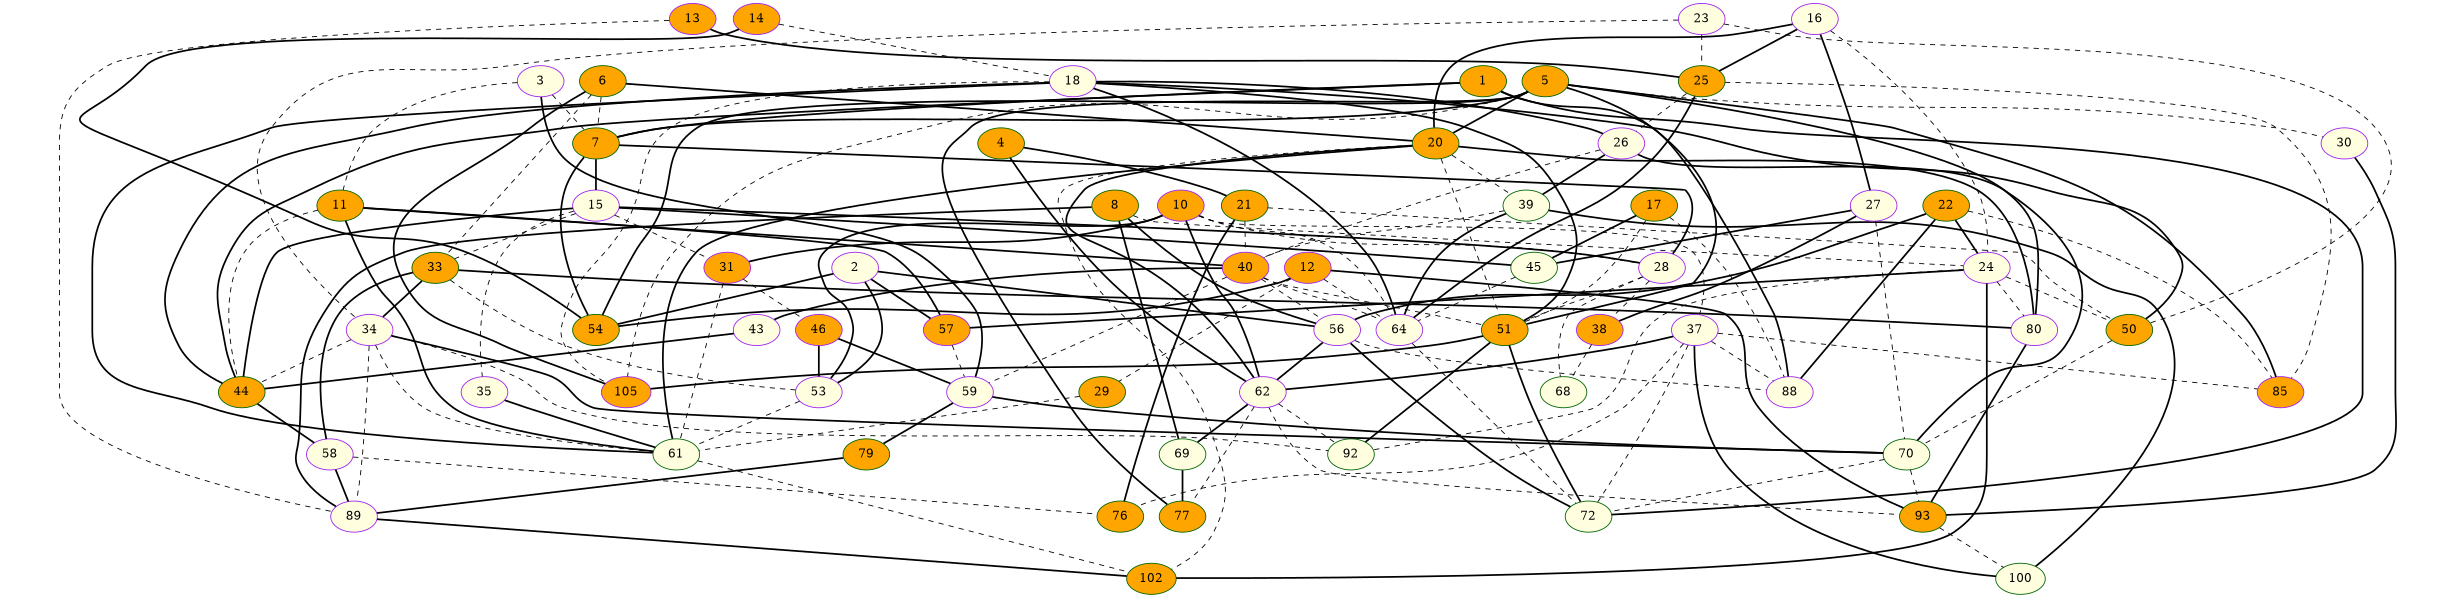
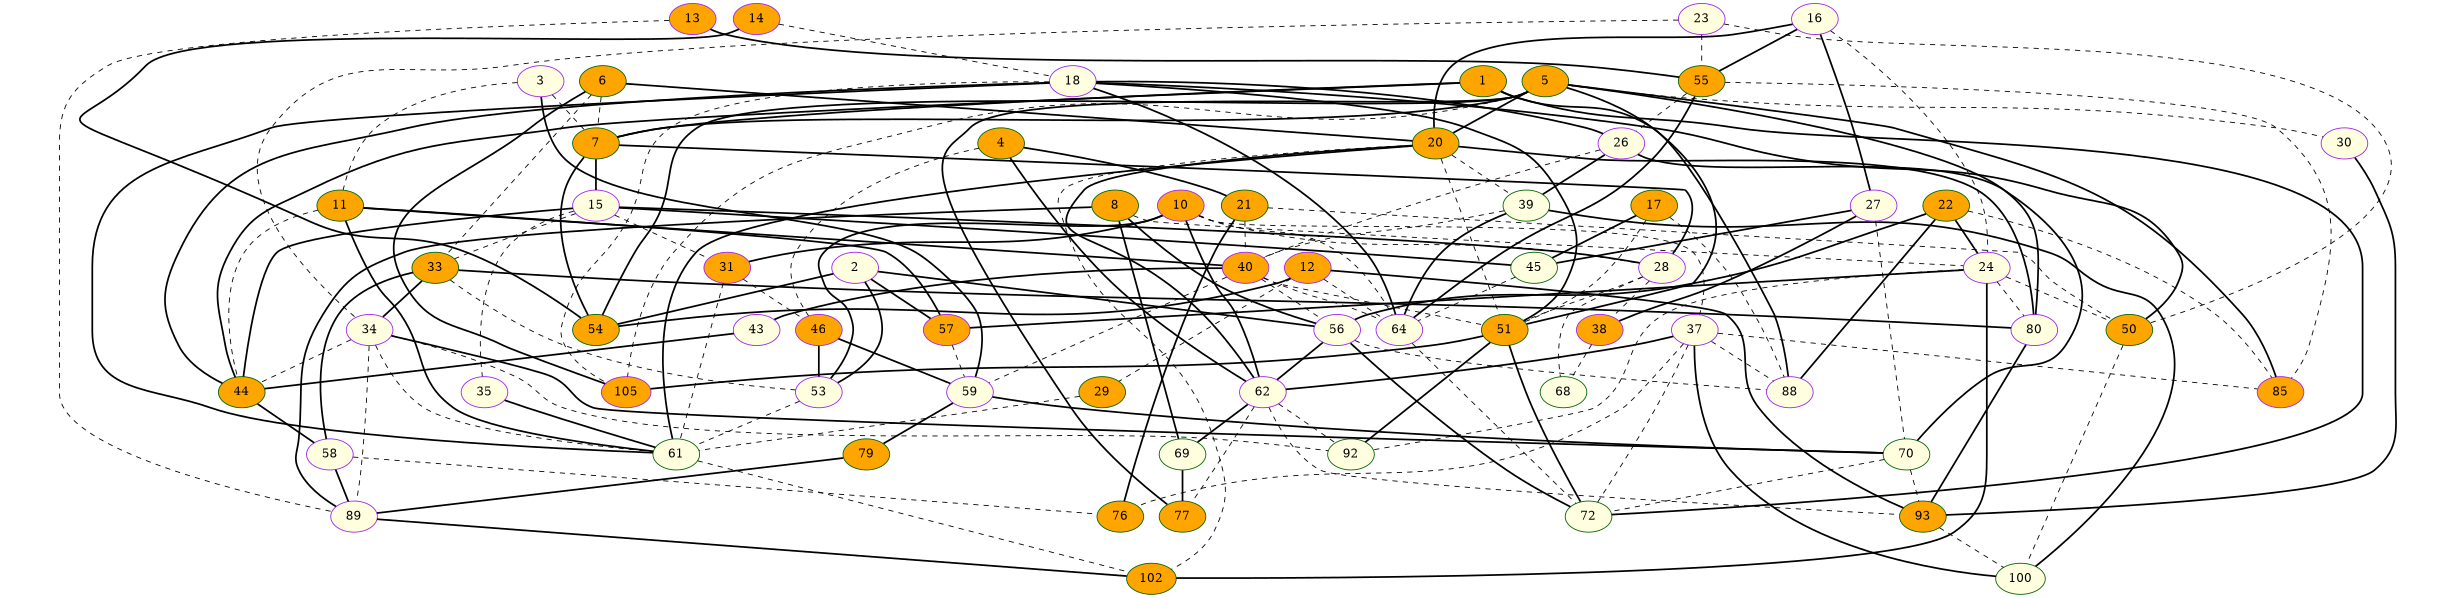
(1702, 81) -> (1702, 81)
none -> (847, 200)
(2018, 392) -> (2075, 454)
